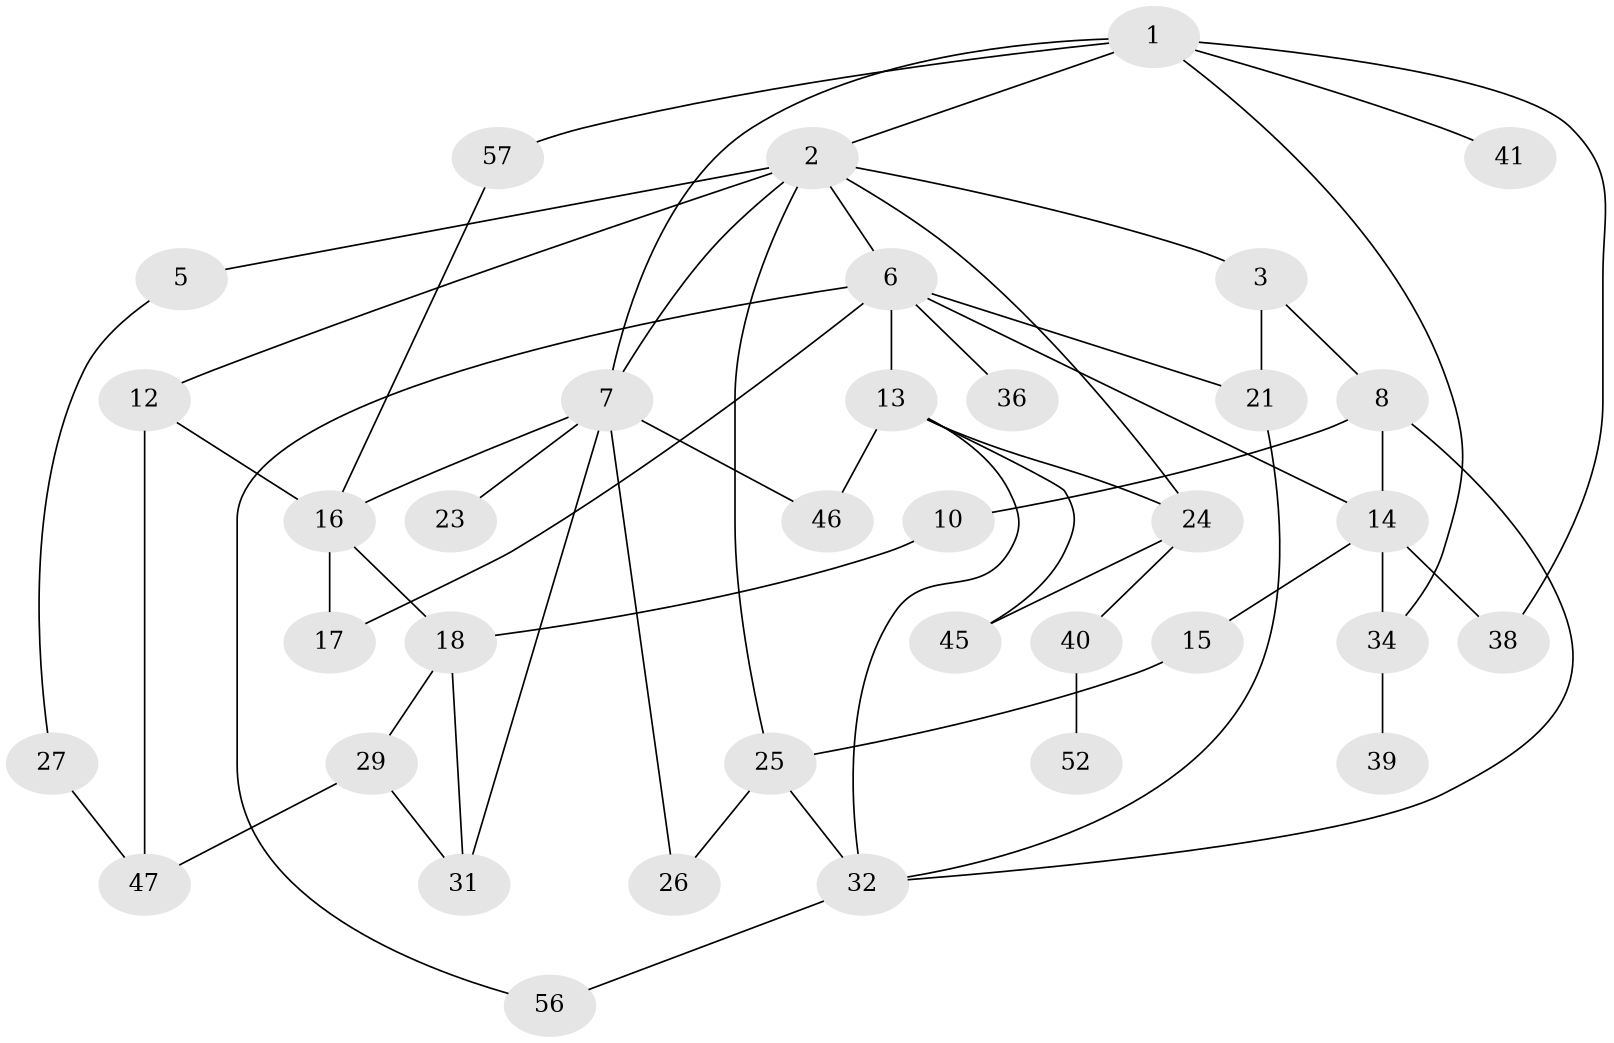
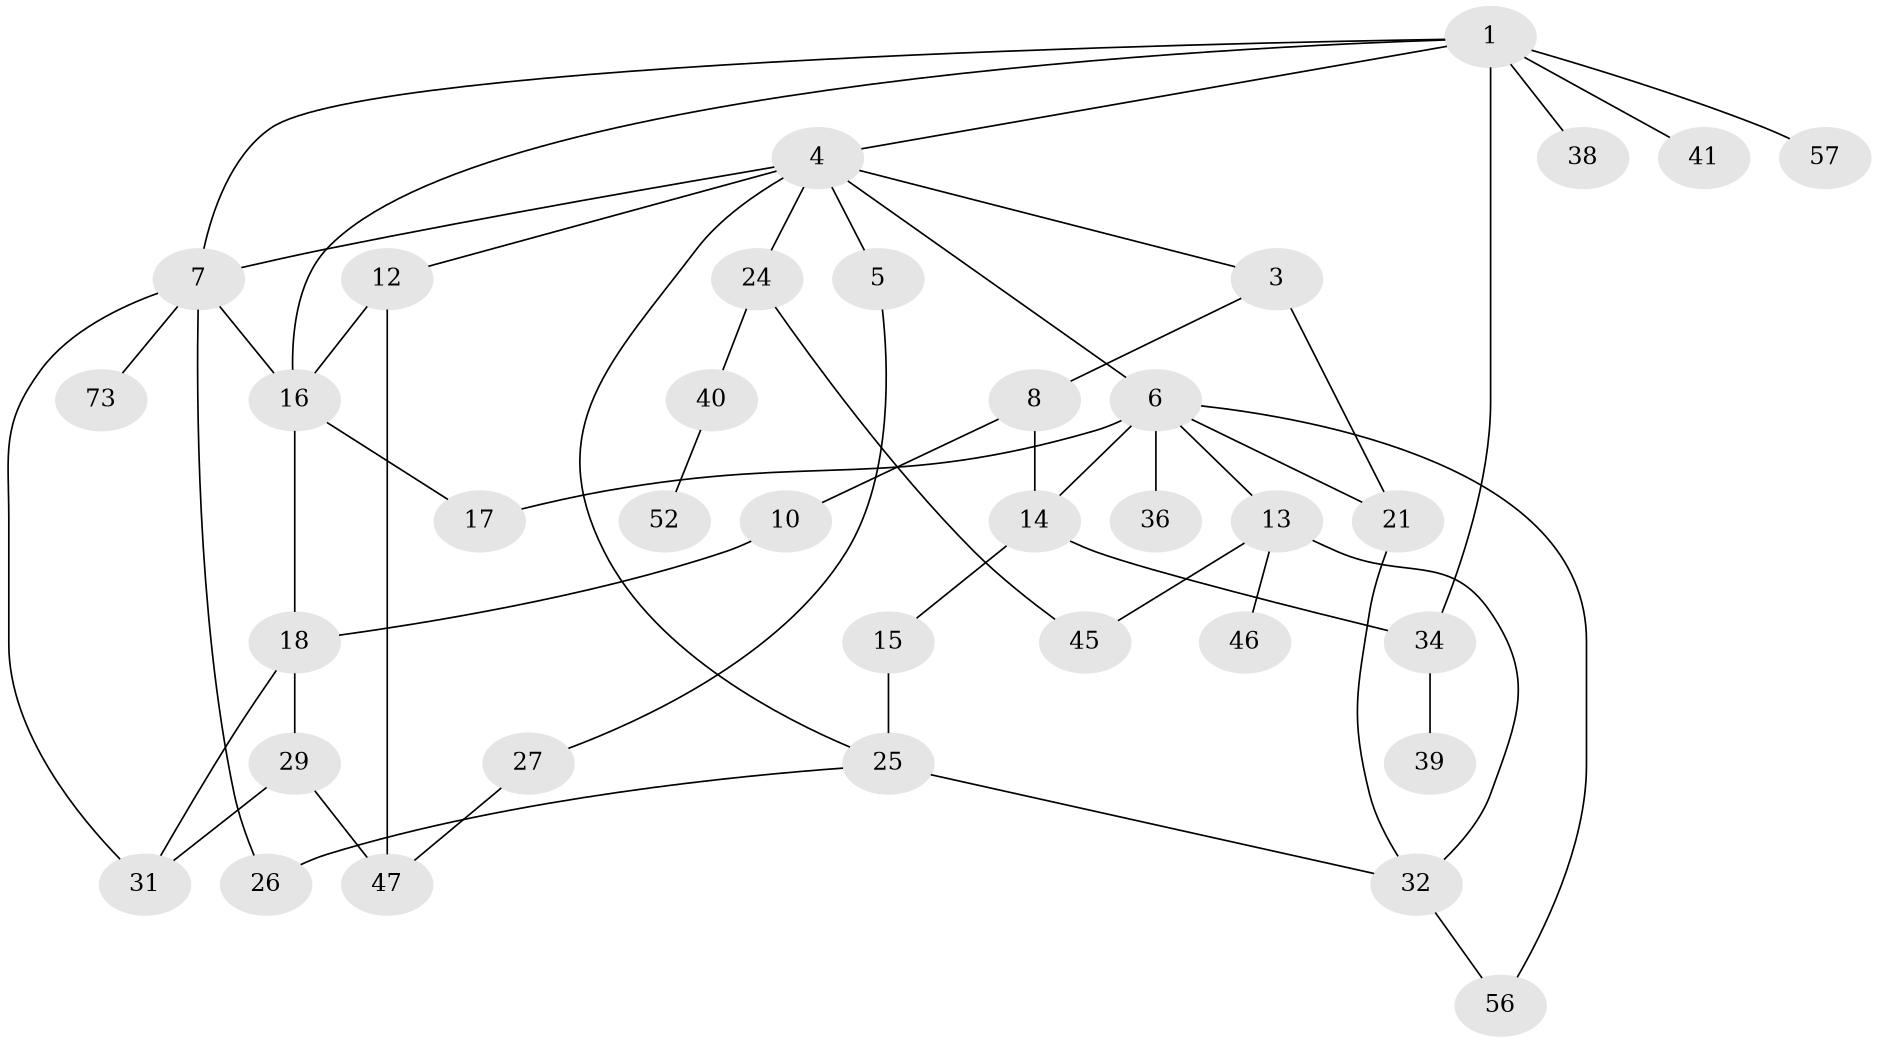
(812, 158) -> (818, 158)
(414, 340) -> (808, 94)
(717, 461) -> none
(1043, 463) -> none
(451, 521) -> (101, 400)
(1443, 582) -> none
(1418, 803) -> none
